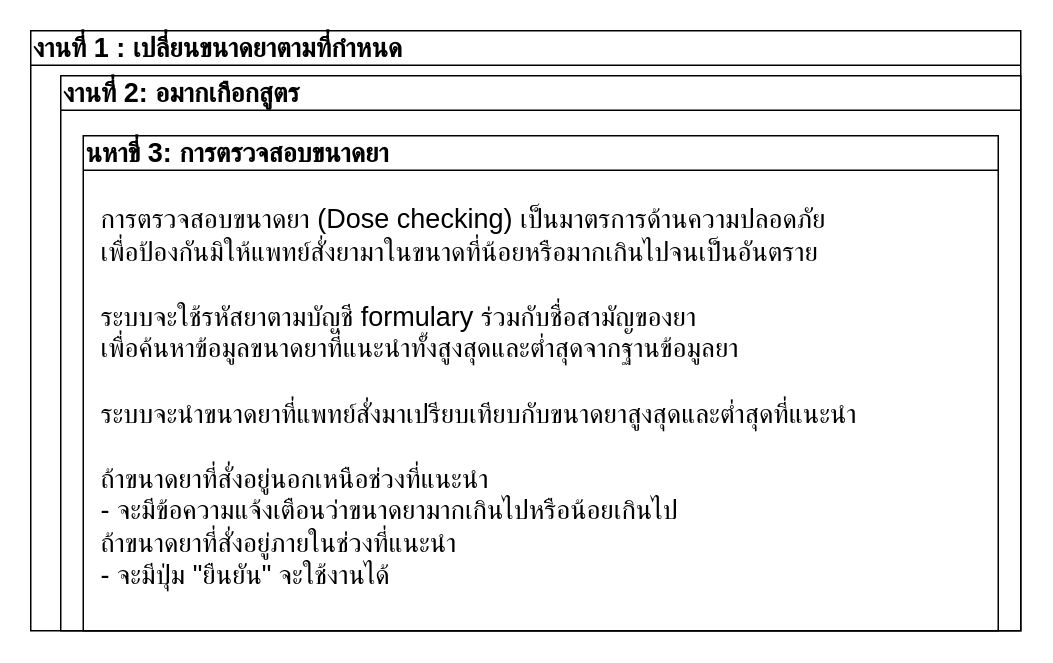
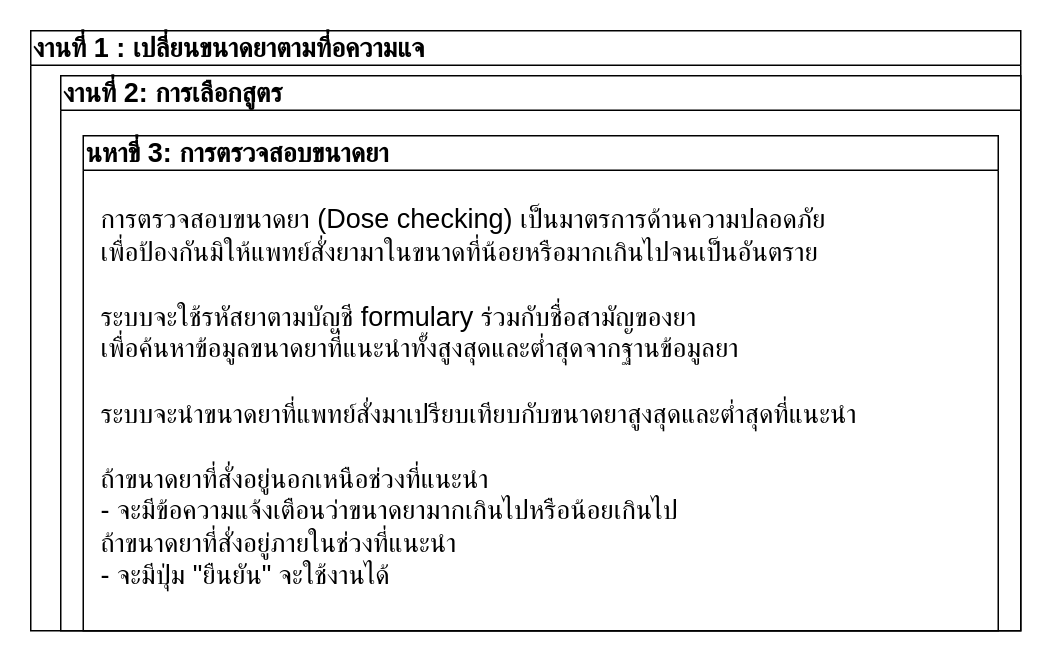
(203, 49) -> (213, 49)
(173, 94) -> (168, 94)
